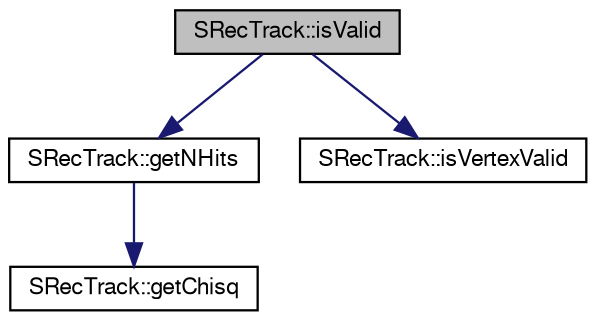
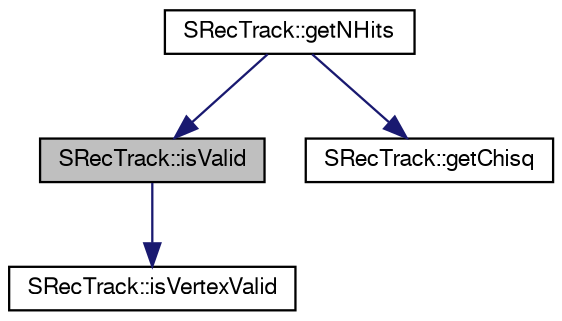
(220, 89) -> (230, 88)
